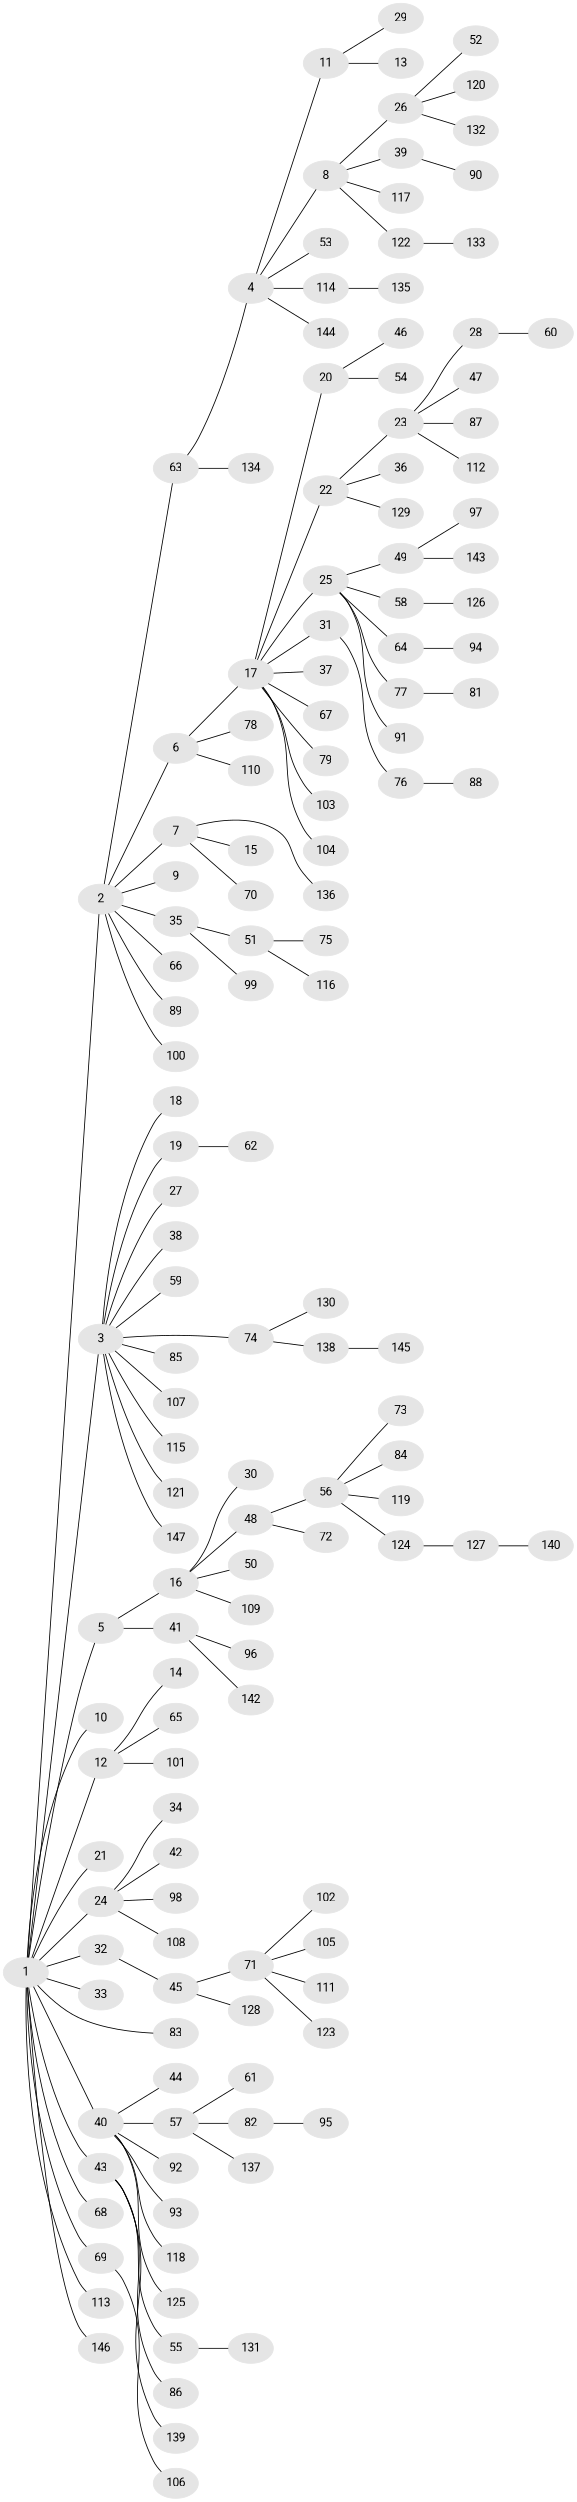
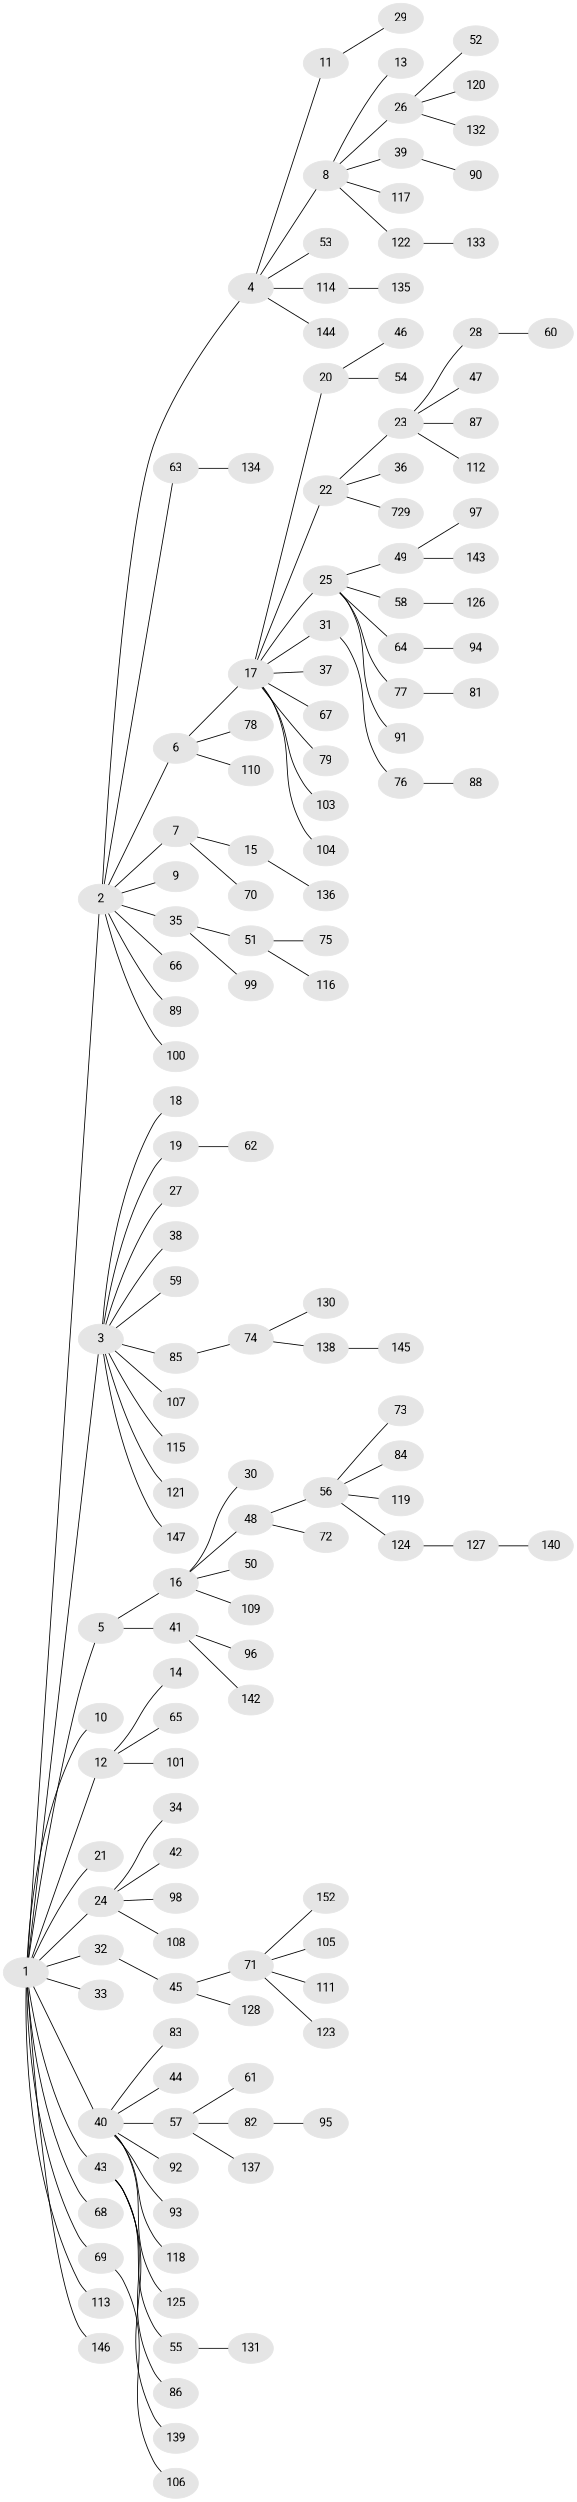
(363, 63) -> (358, 117)
(223, 382) -> (129, 580)
(401, 513) -> (401, 513)
(269, 826) -> (288, 873)
(176, 1335) -> (213, 1349)
(326, 1898) -> (326, 1898)
(90, 2022) -> (136, 2077)
